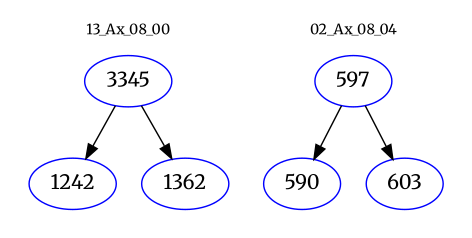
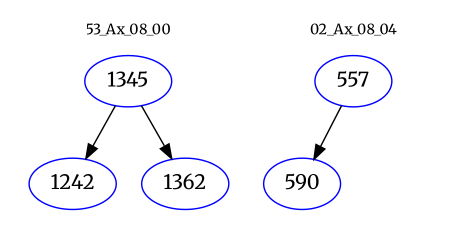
(129, 31) -> (129, 31)
(128, 81) -> (128, 81)
(353, 81) -> (353, 81)
(405, 184) -> none
